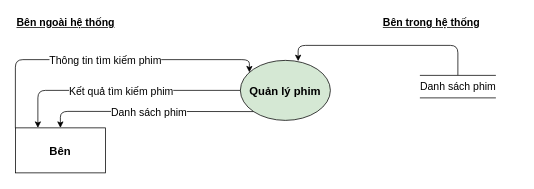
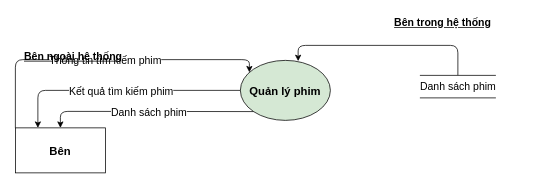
(87, 23) -> (94, 57)
(432, 23) -> (443, 23)
